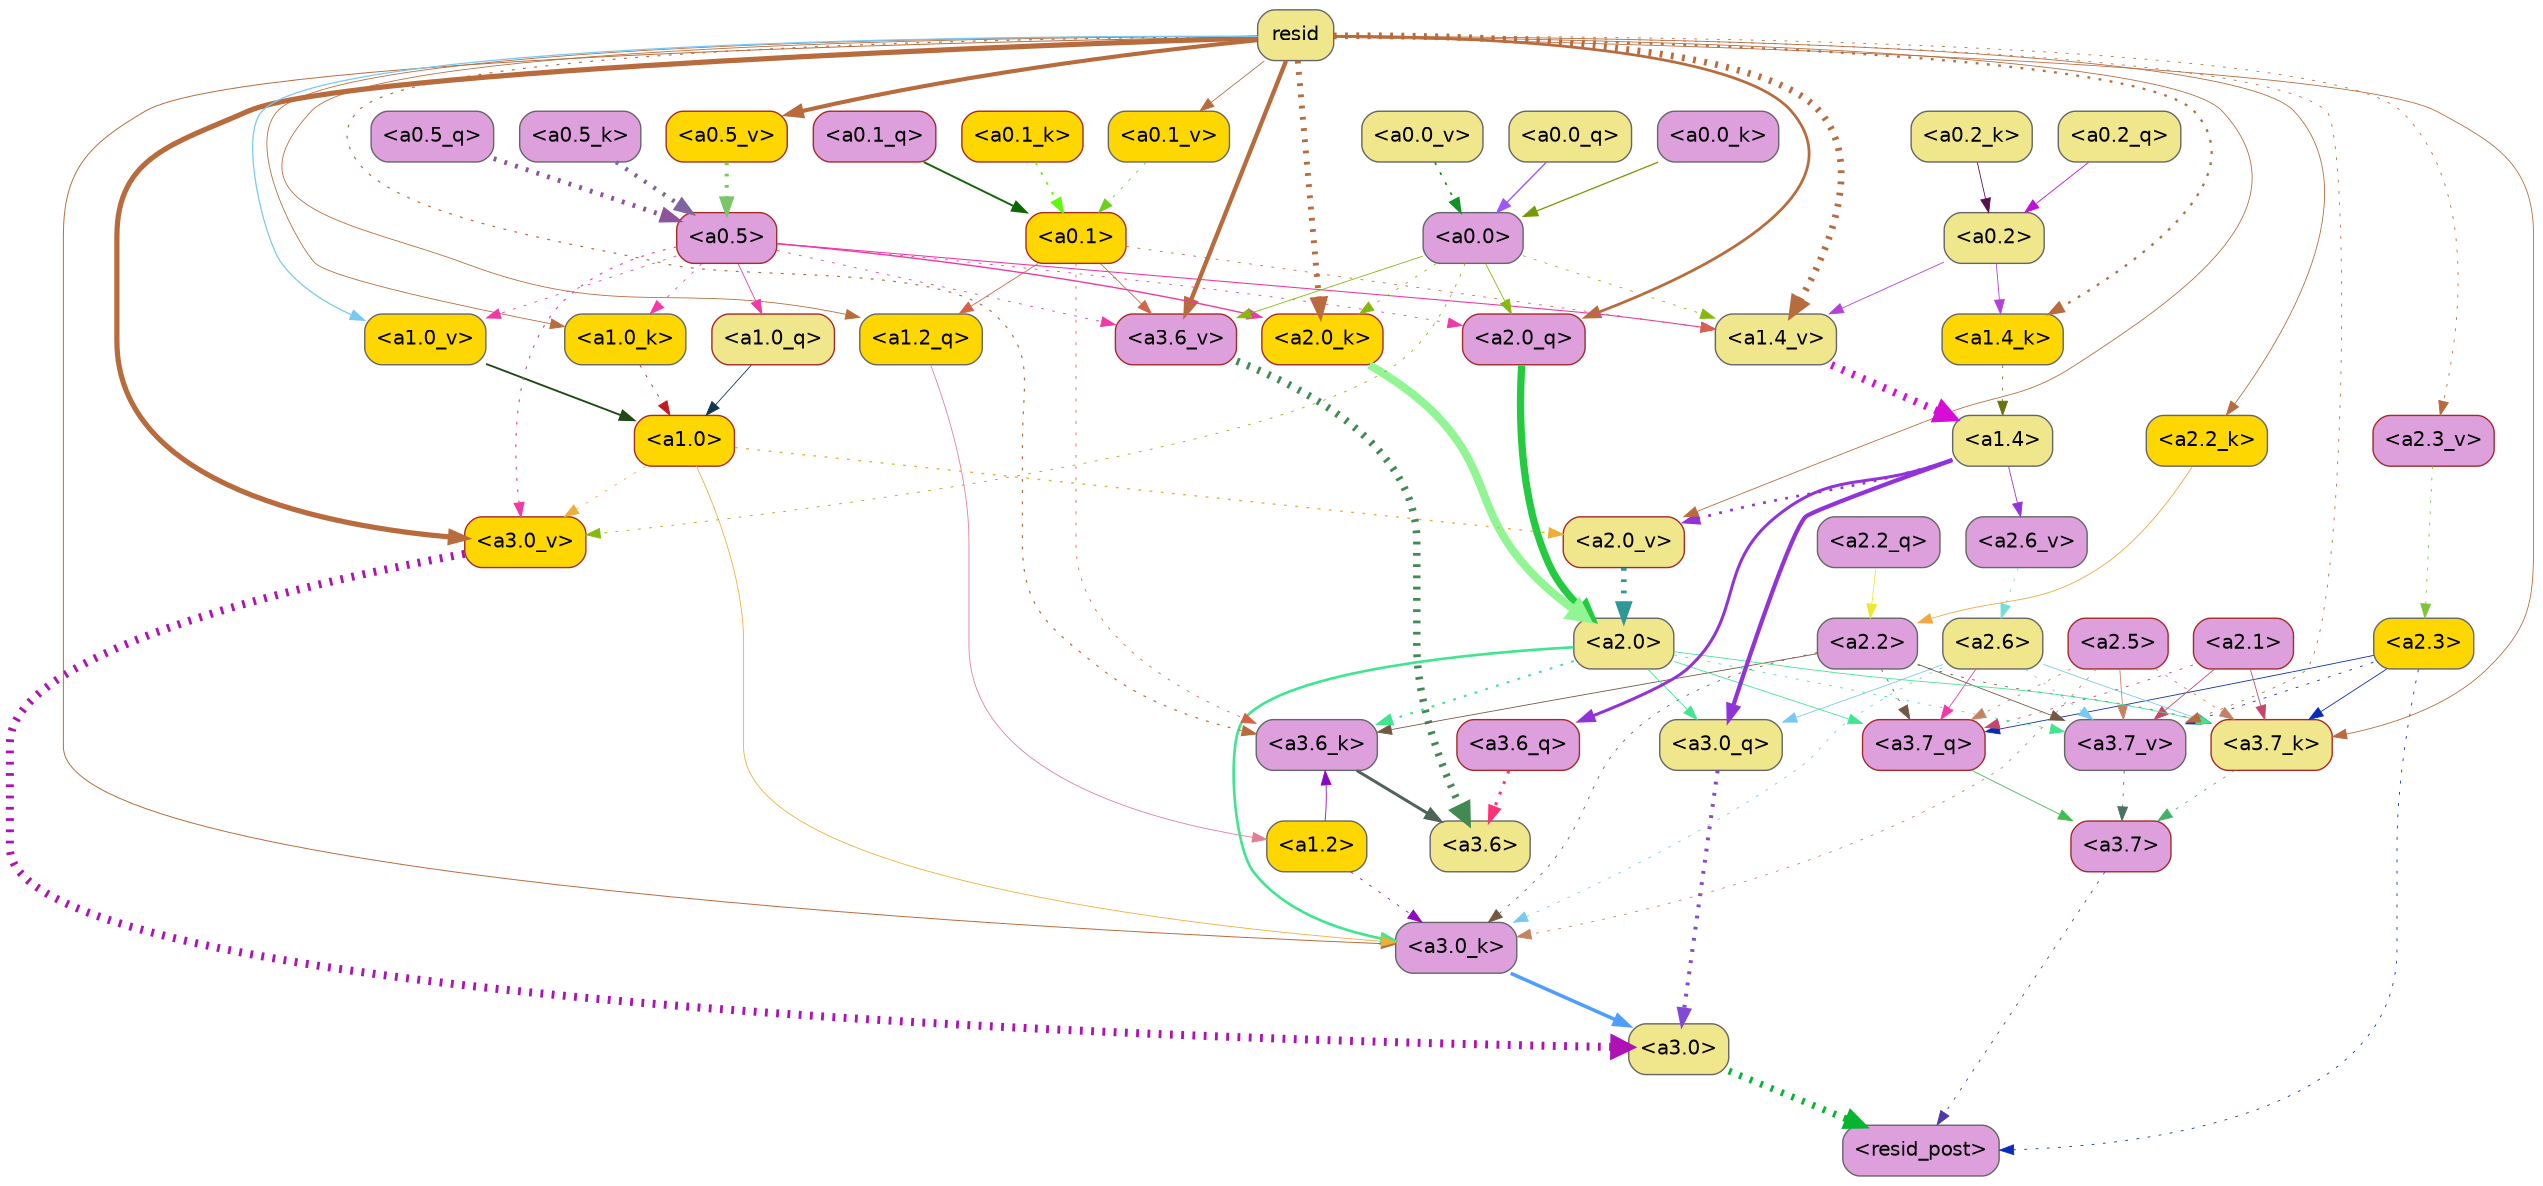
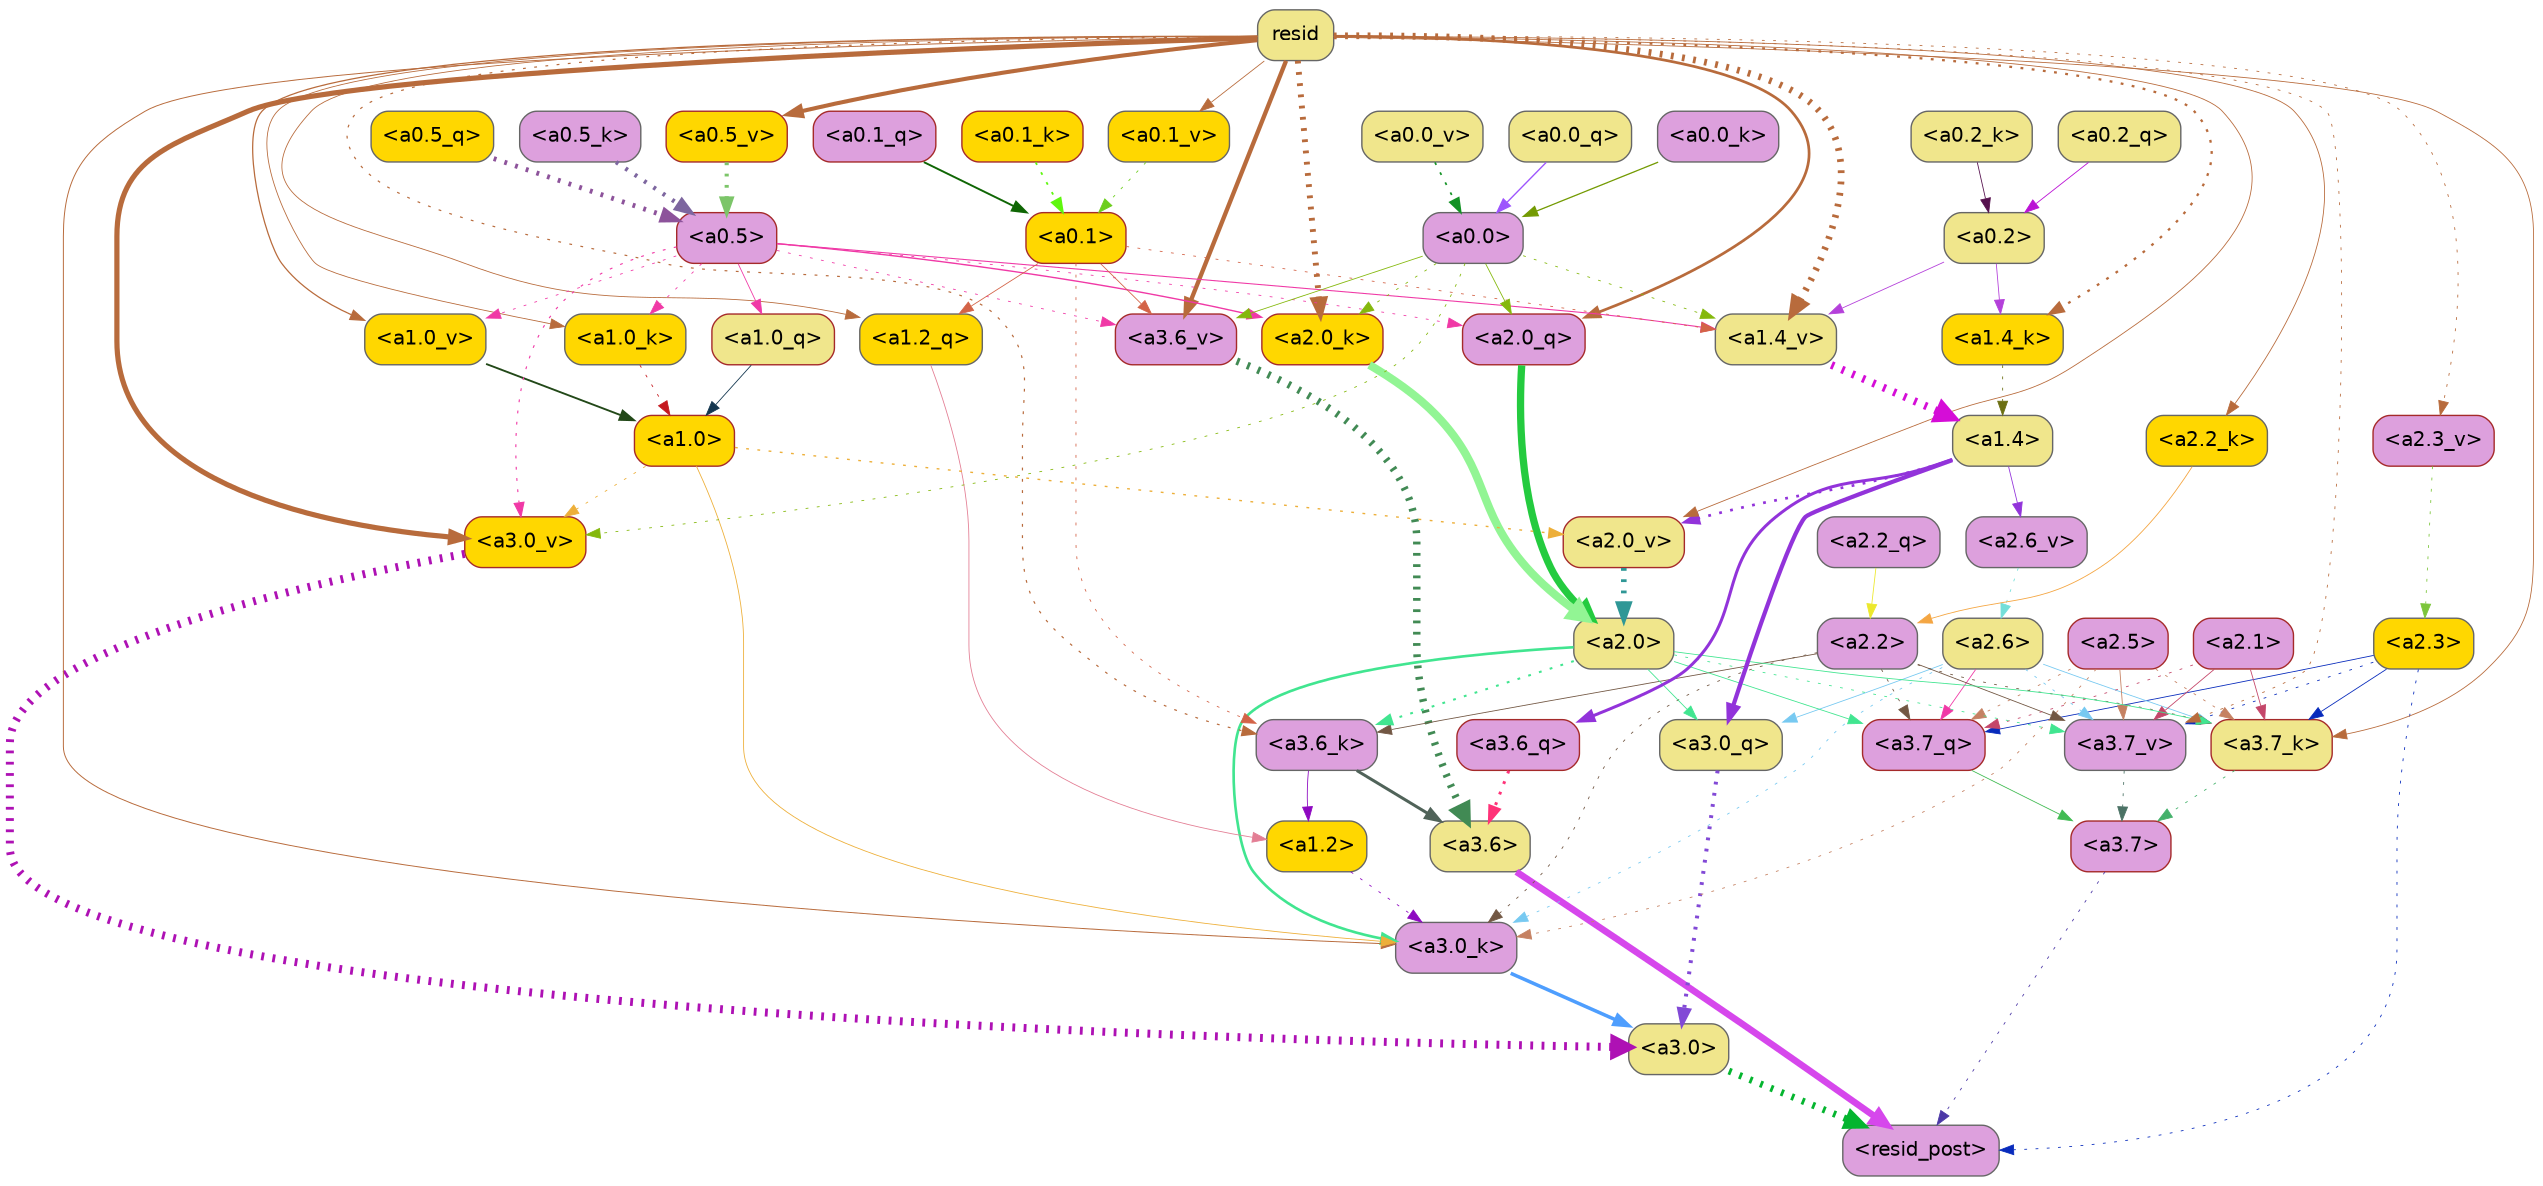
(633, 51) -> (633, 51)
(432, 137) -> (432, 137)
(1326, 803) -> (1307, 789)
none -> (1697, 993)
